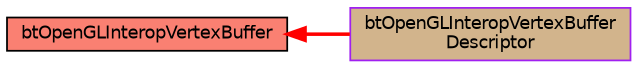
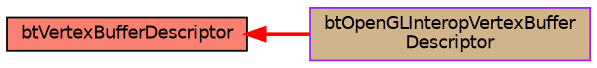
(147, 34) -> (127, 34)
